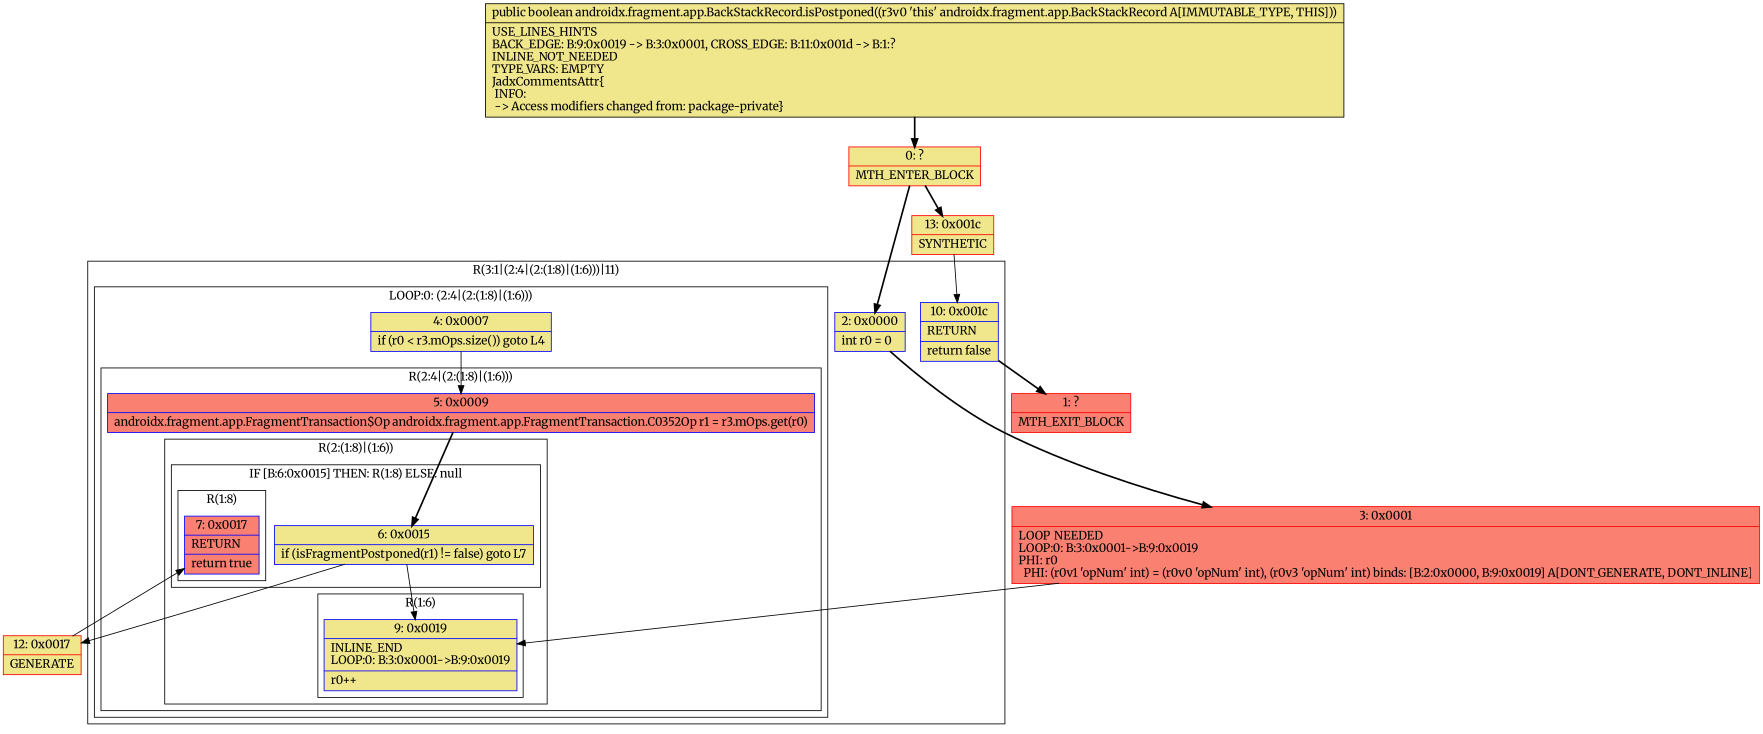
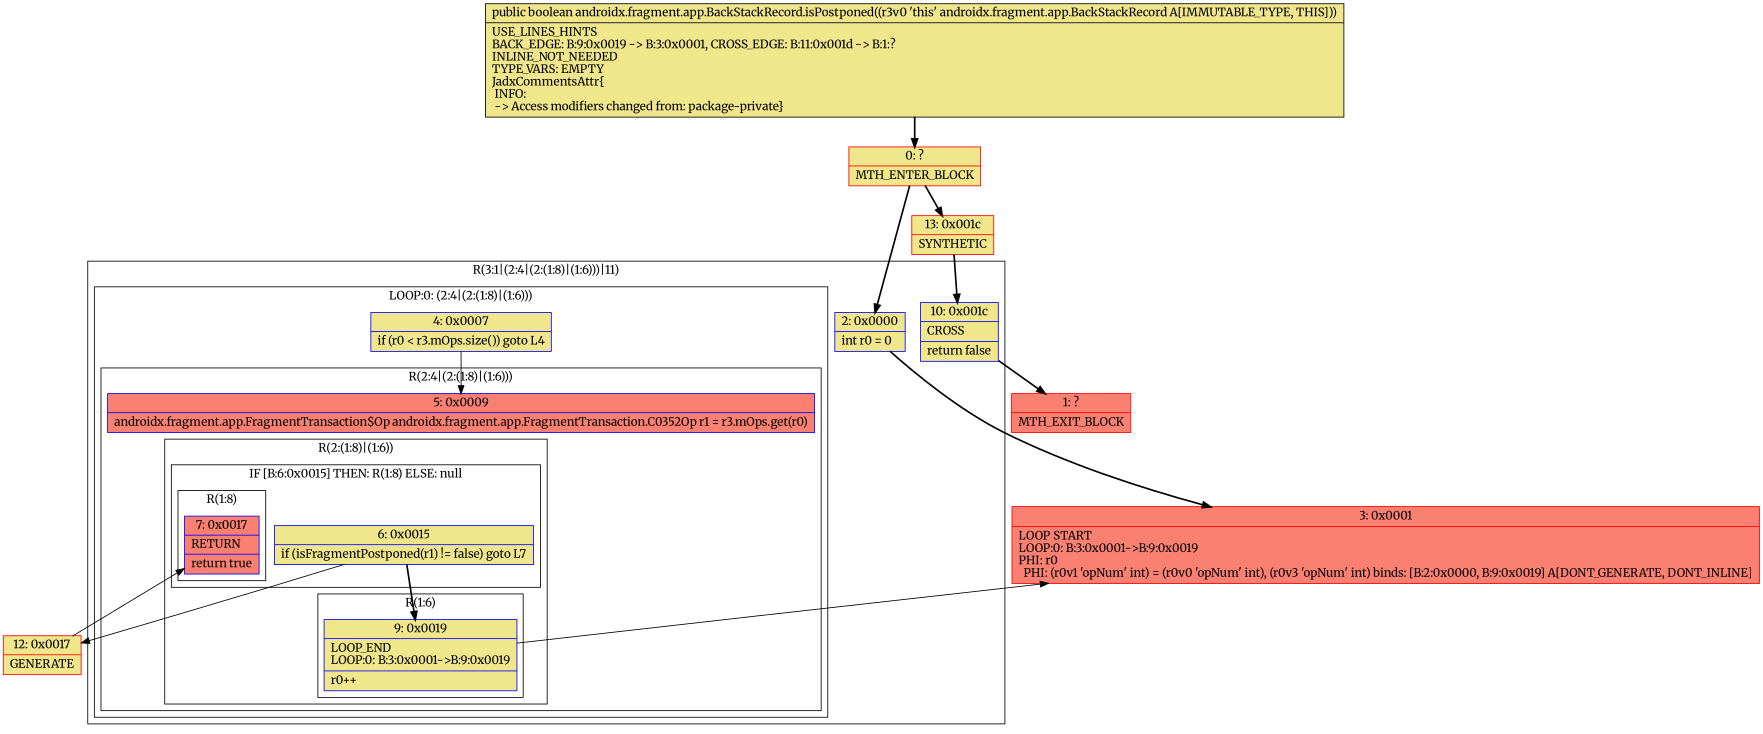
(955, 274) -> (955, 274)
(952, 331) -> (946, 331)
(434, 475) -> none
(1061, 536) -> (1055, 536)
(409, 582) -> (409, 582)
(792, 613) -> (779, 614)
(367, 648) -> (361, 648)
